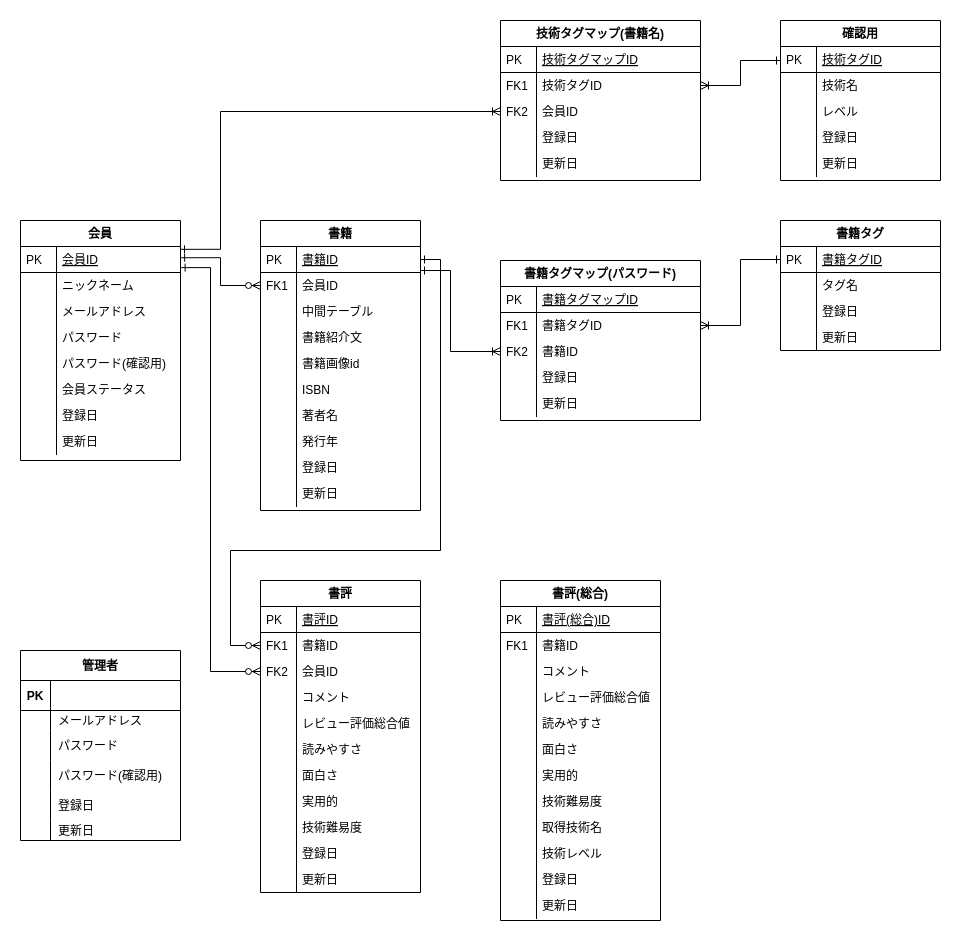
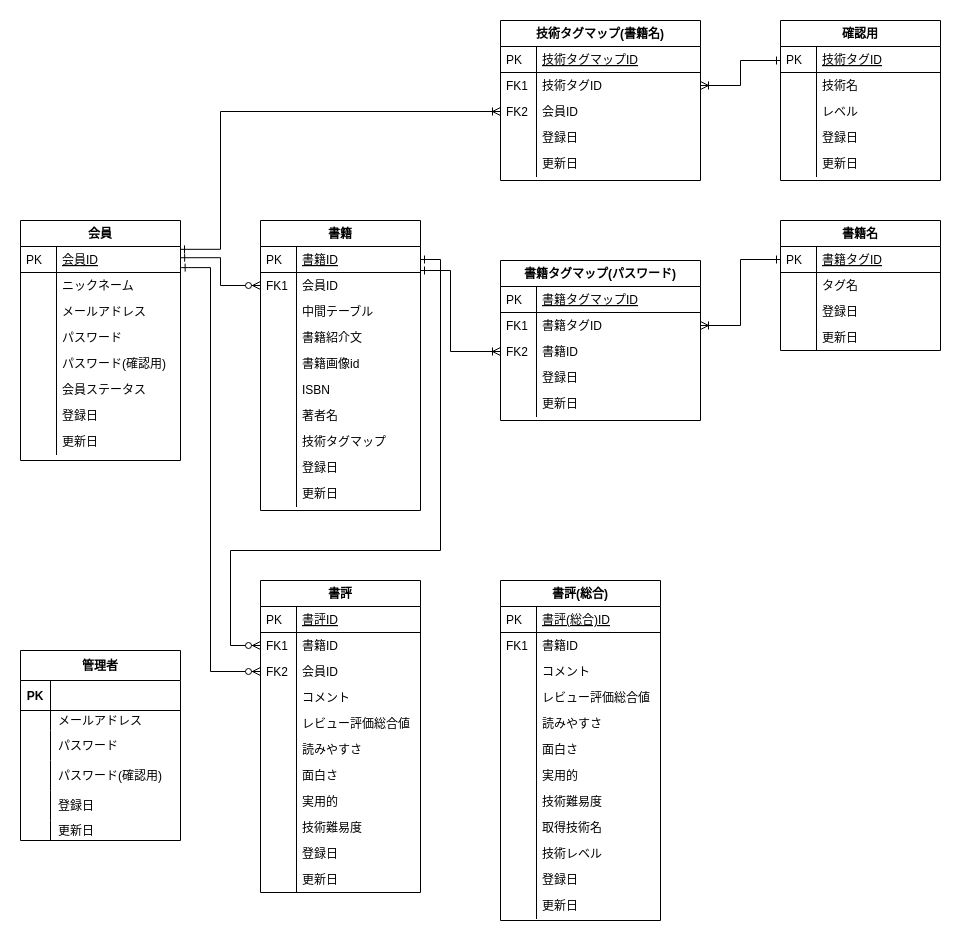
(860, 234) -> (860, 234)
(320, 442) -> (344, 442)
